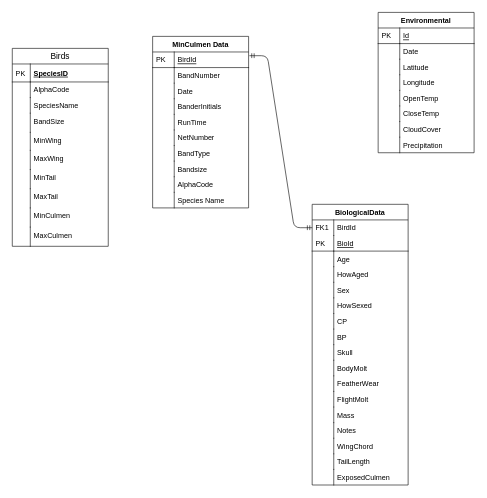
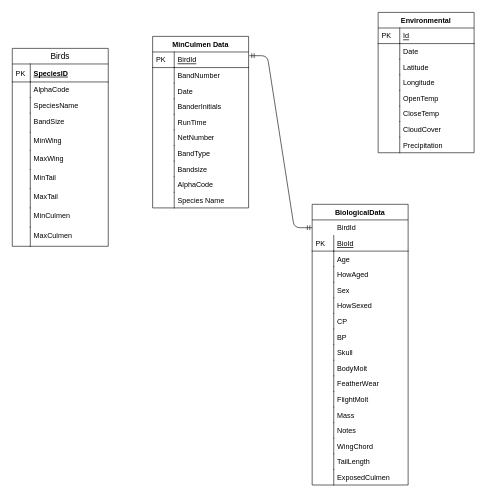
(323, 228) -> none
